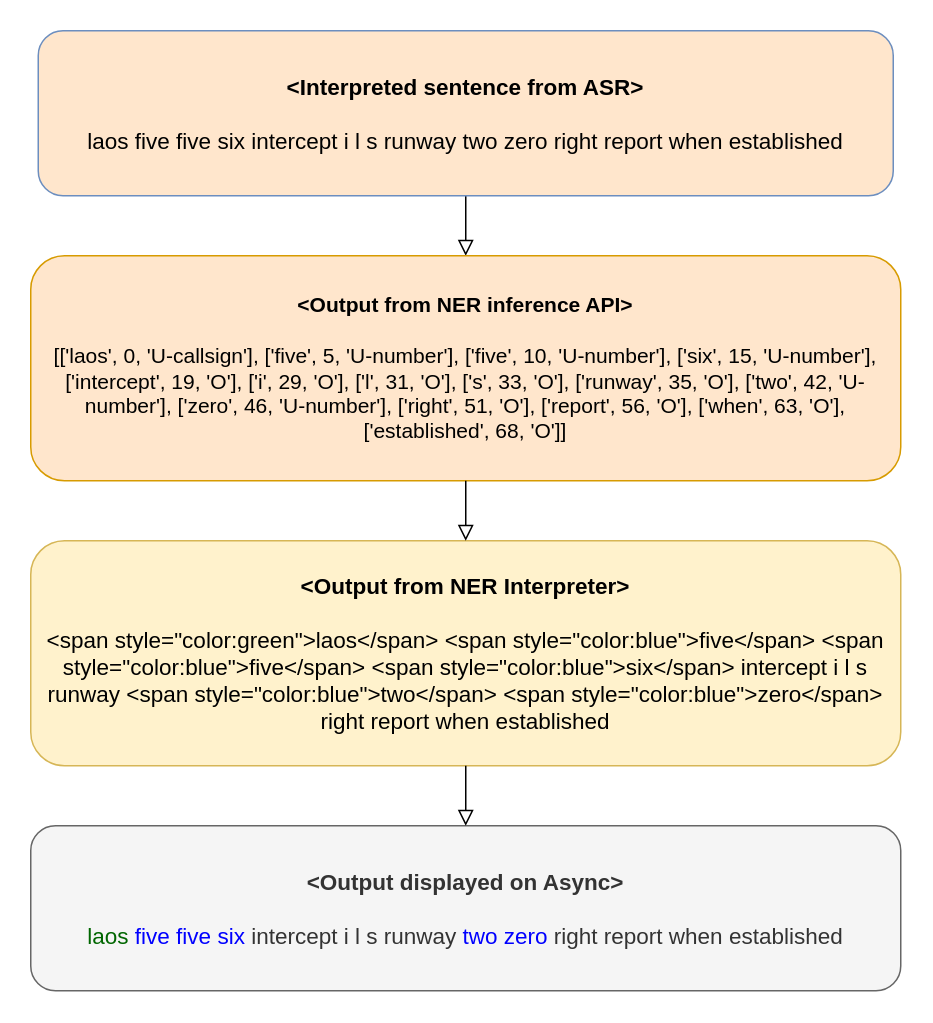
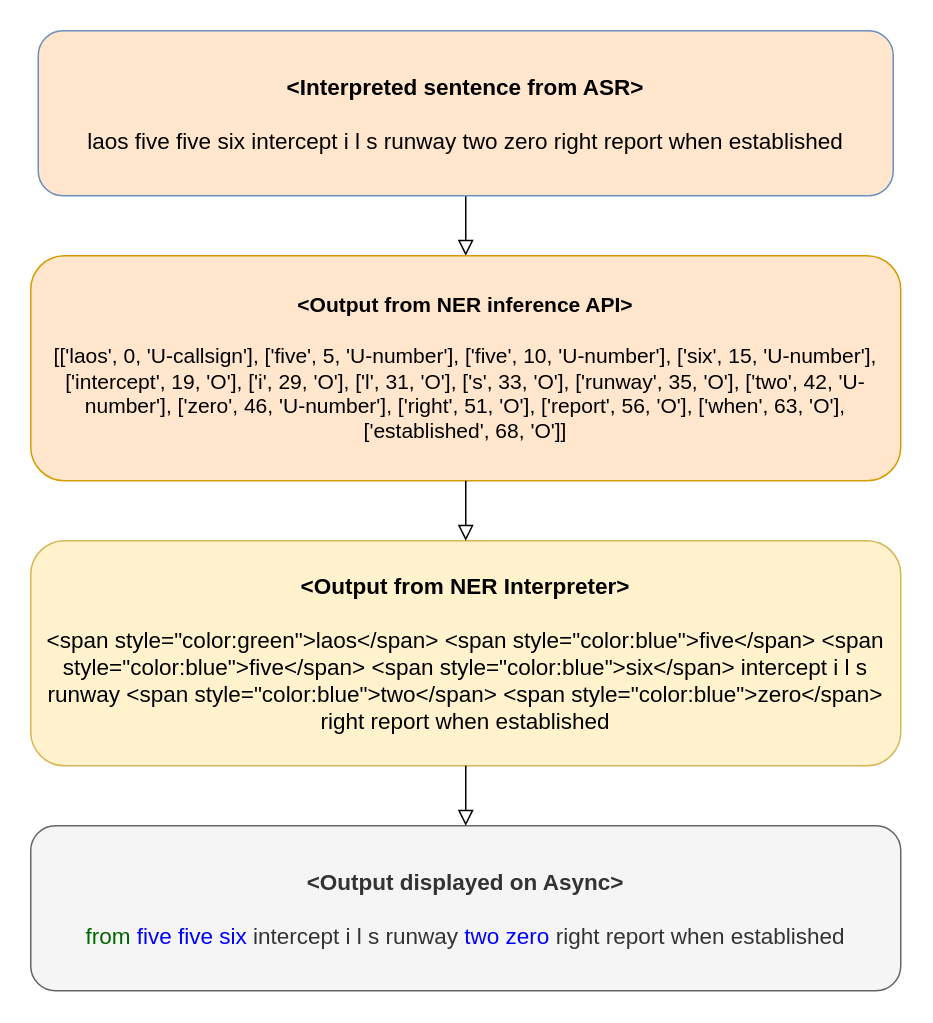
(466, 908) -> (466, 908)
